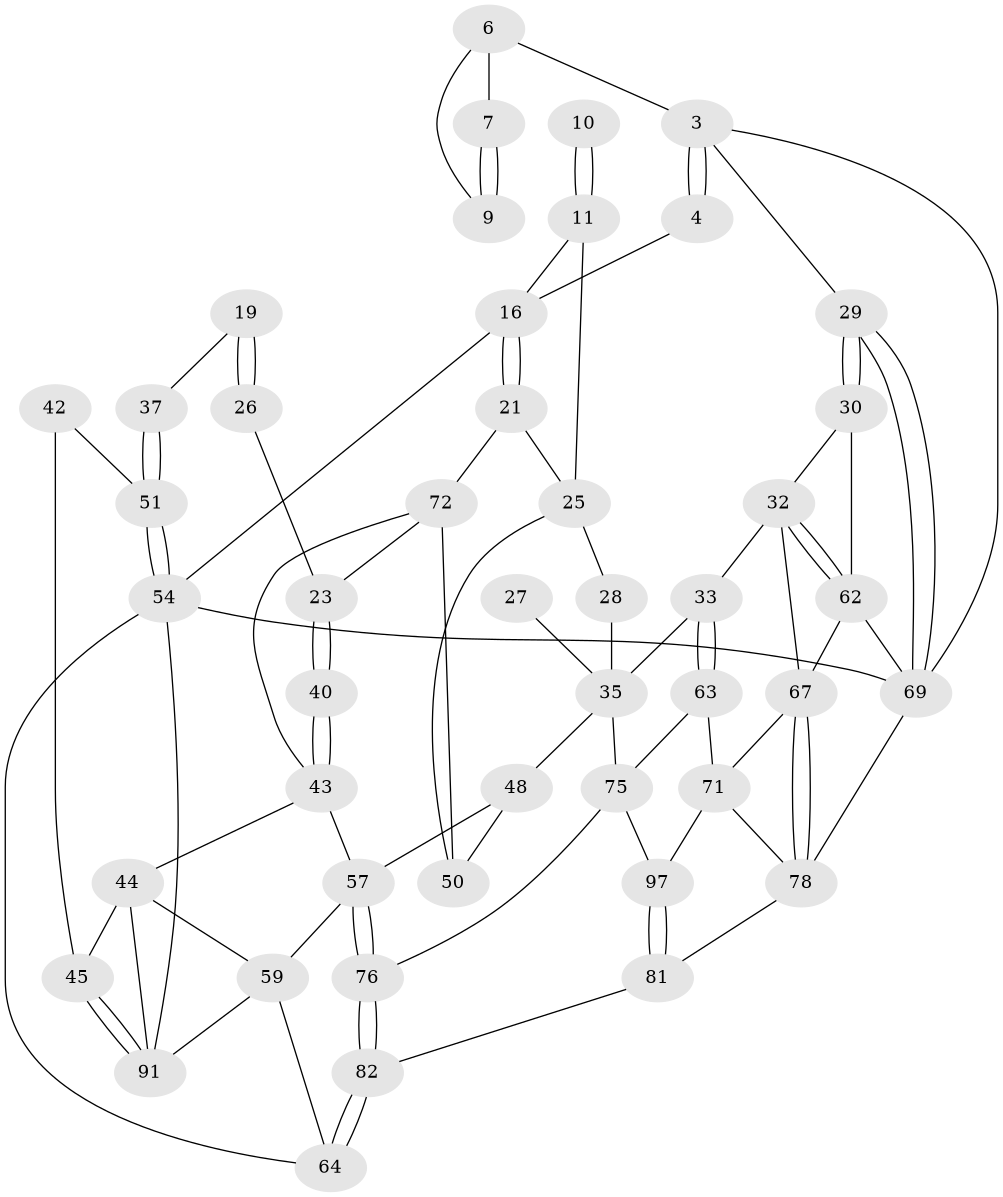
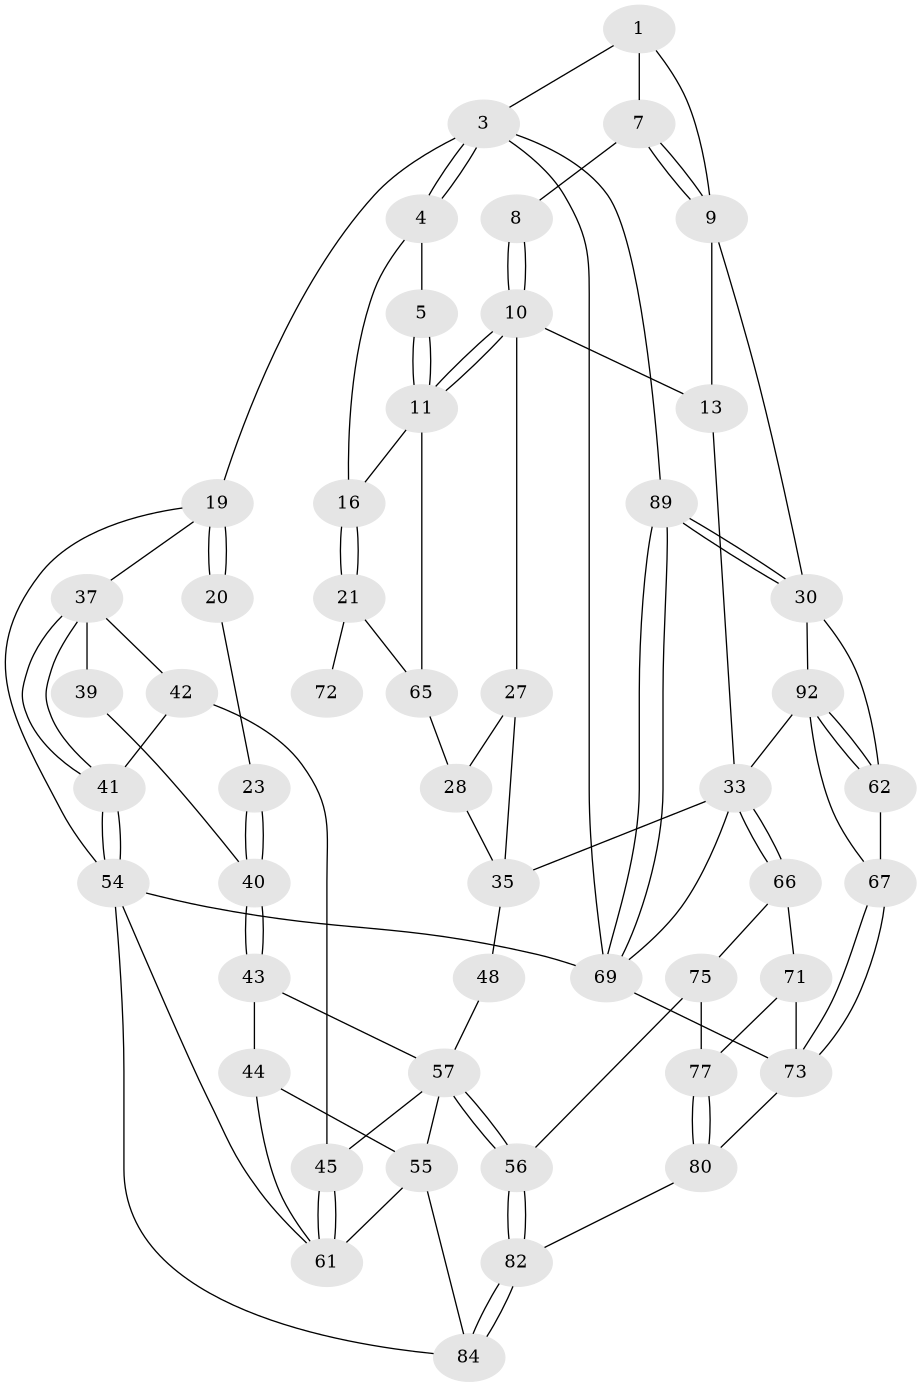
(489, 29) -> (639, 29)
none -> (517, 219)
none -> (309, 287)
none -> (422, 314)
(851, 314) -> (662, 503)
none -> (765, 407)
(246, 409) -> (218, 598)
none -> (712, 409)
(338, 456) -> (8, 645)
(152, 503) -> (109, 788)
none -> (517, 503)
(575, 503) -> (422, 693)
(779, 503) -> (808, 693)
(382, 551) -> none
(261, 600) -> none
none -> (134, 646)
(884, 646) -> (690, 894)
none -> (87, 693)
(706, 693) -> (786, 883)
none -> (486, 741)
(614, 741) -> none
(758, 741) -> none
(453, 883) -> none
(658, 883) -> (701, 1073)
(801, 883) -> (796, 1073)
(103, 931) -> (386, 1120)
(273, 978) -> (422, 1168)
(368, 978) -> (517, 1168)
(658, 978) -> (701, 1168)
(150, 1073) -> (327, 1263)
(331, 1168) -> (469, 1358)
